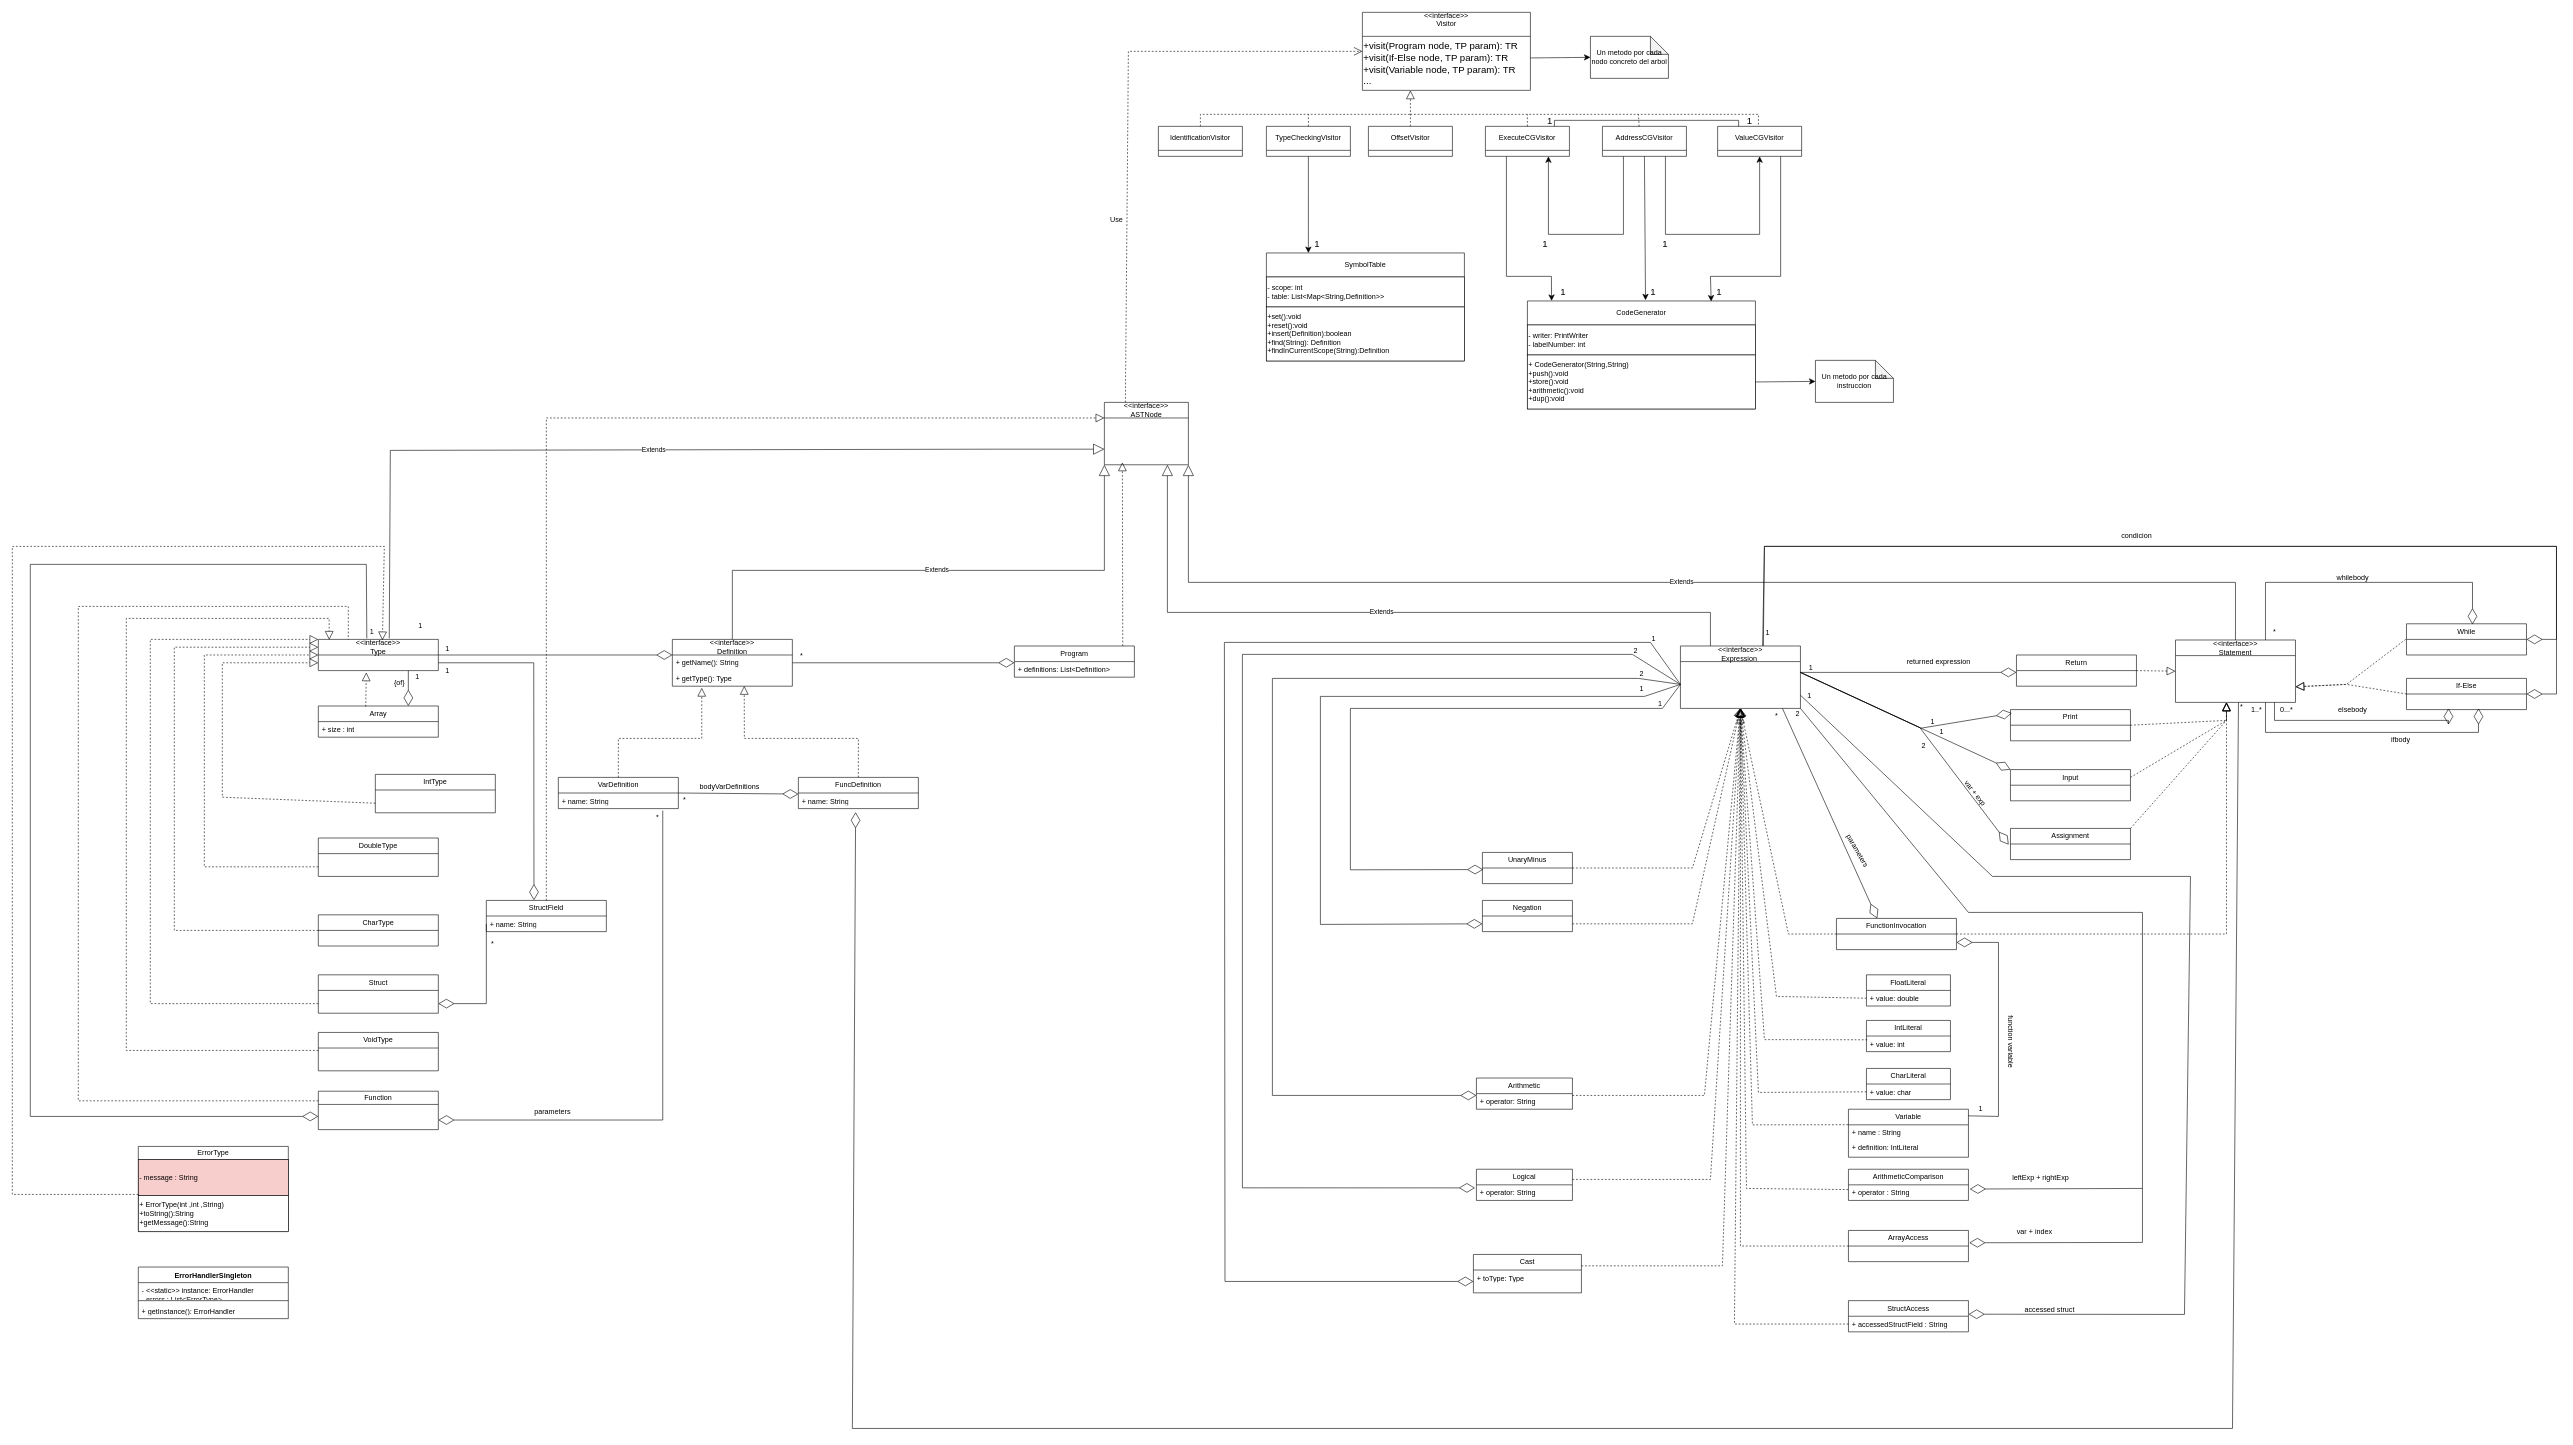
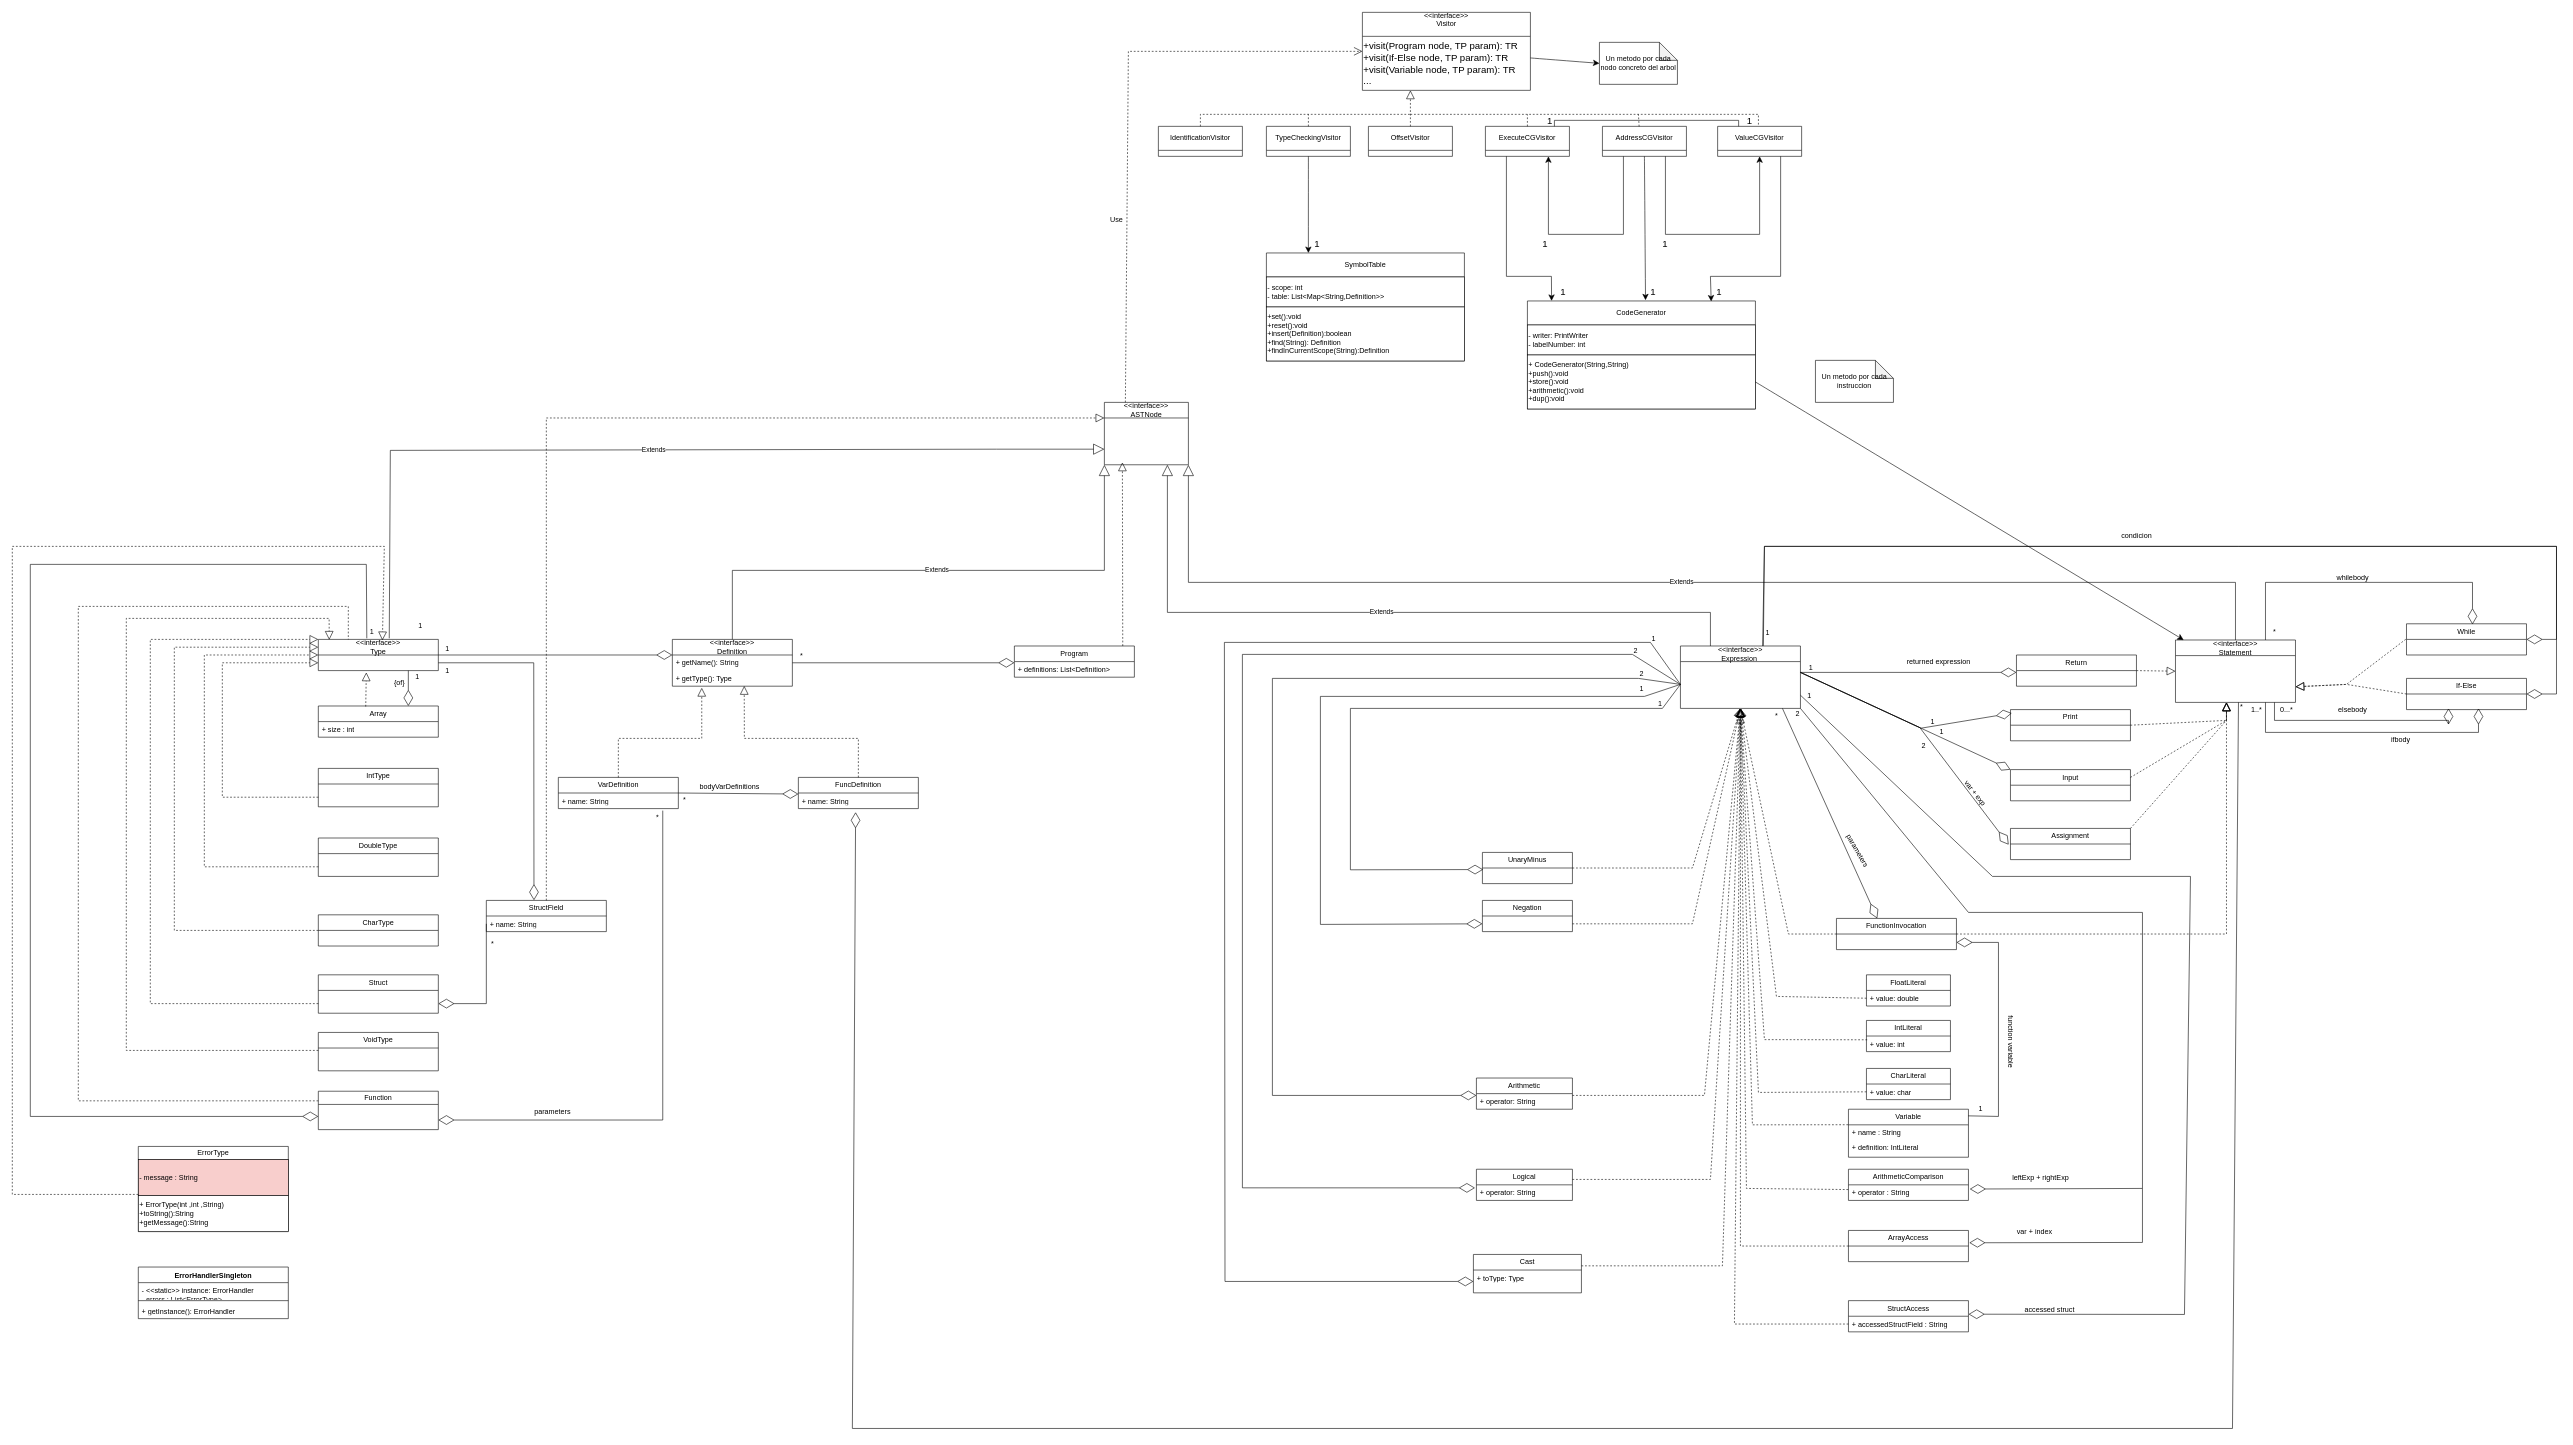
(1629, 57) -> (1638, 63)
(1798, 381) -> (1970, 511)
(435, 794) -> (378, 788)
